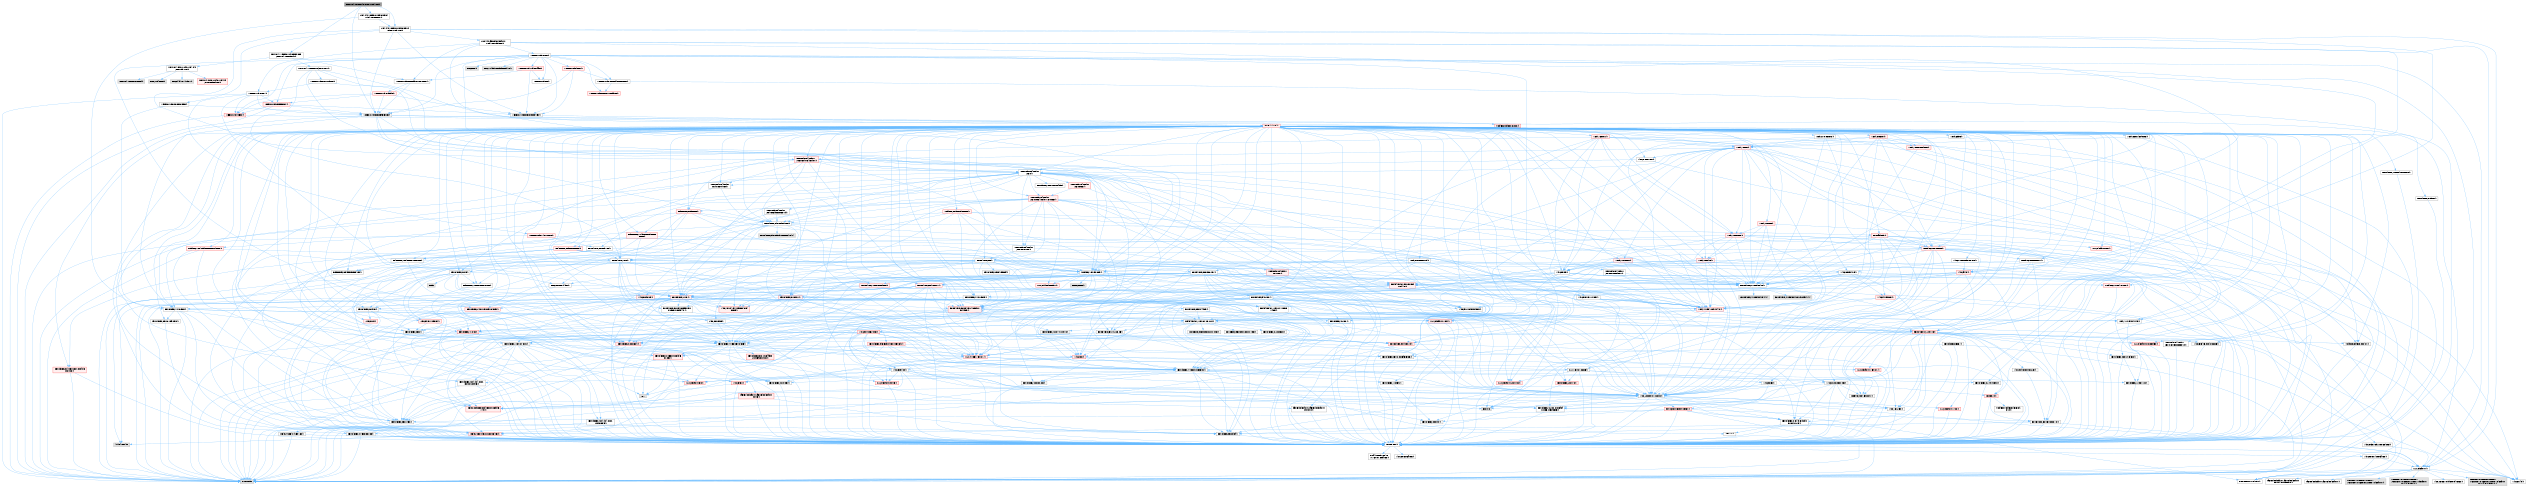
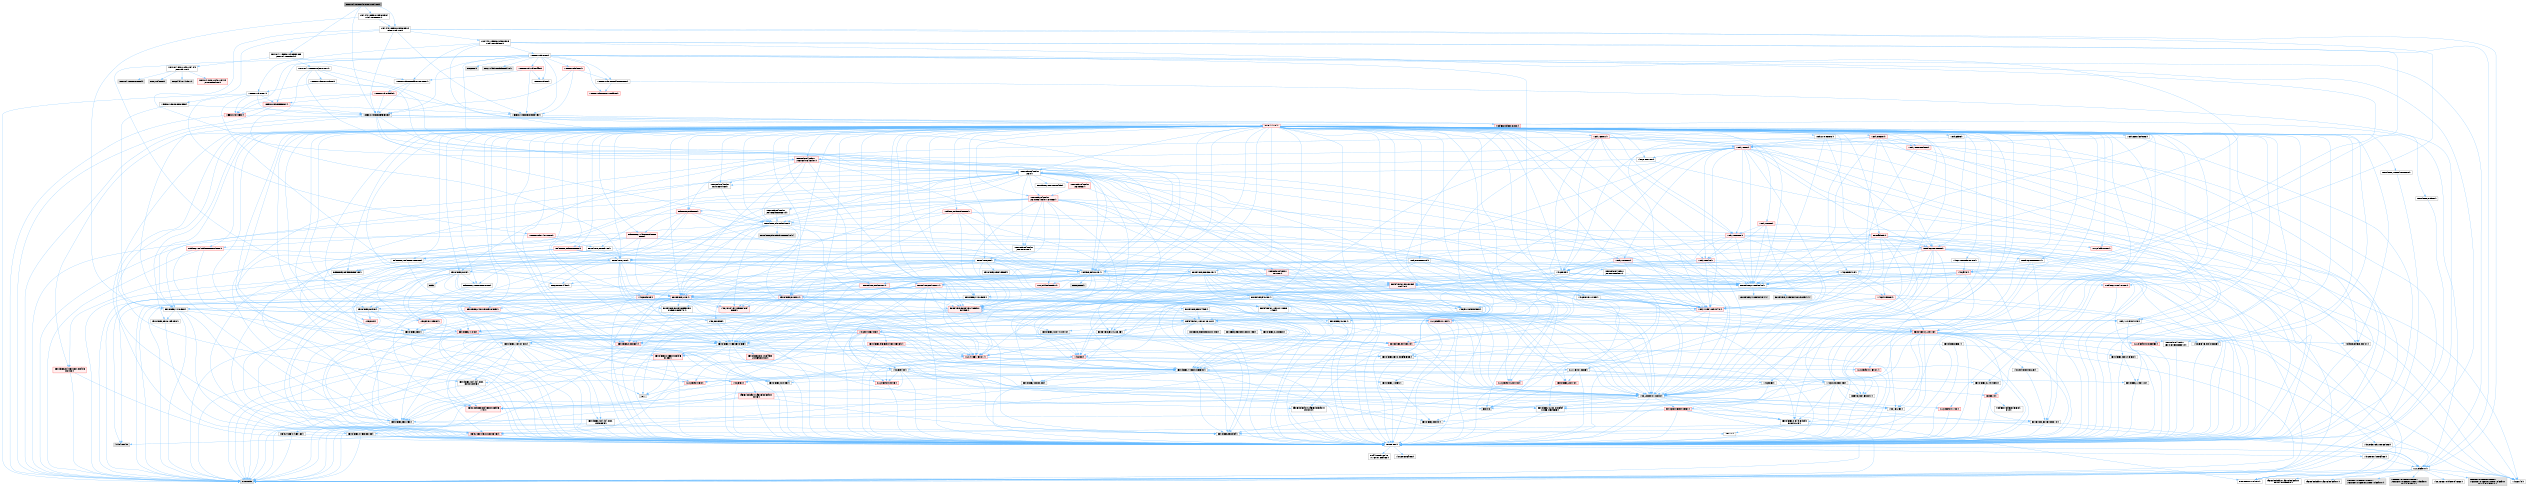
(495, 42) -> (495, 42)
(1092, 272) -> (1092, 272)
(875, 285) -> (875, 285)
(608, 332) -> (219, 286)
